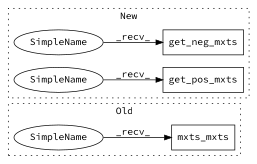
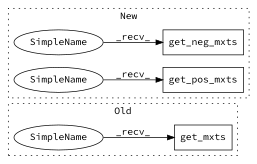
(203, 138) -> (203, 138)
